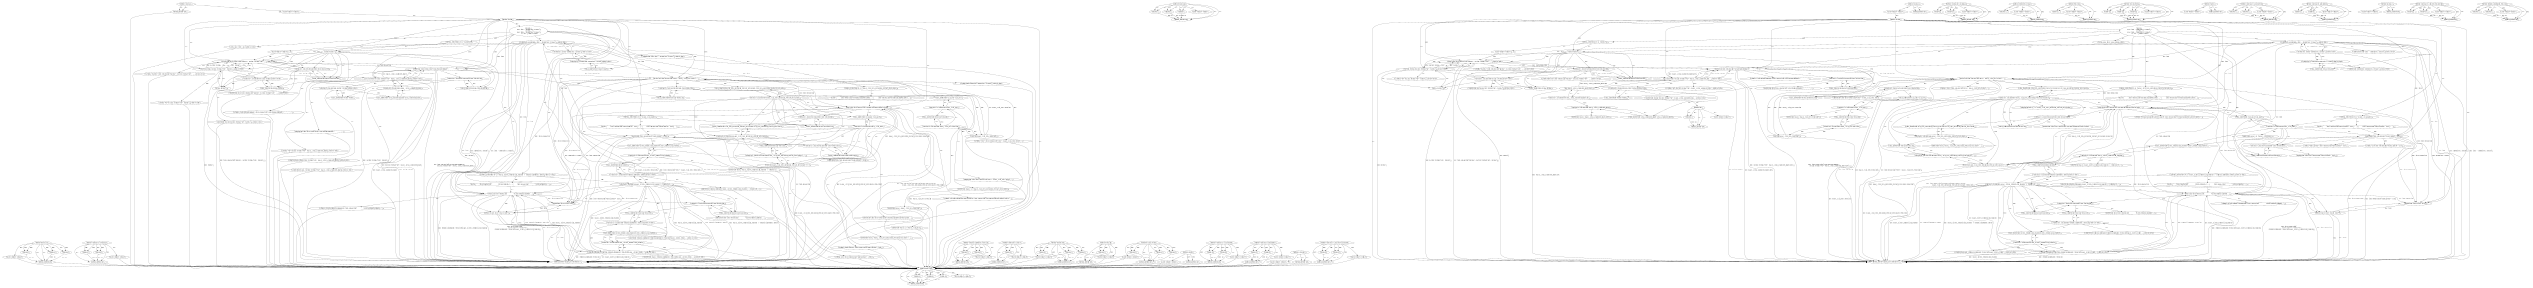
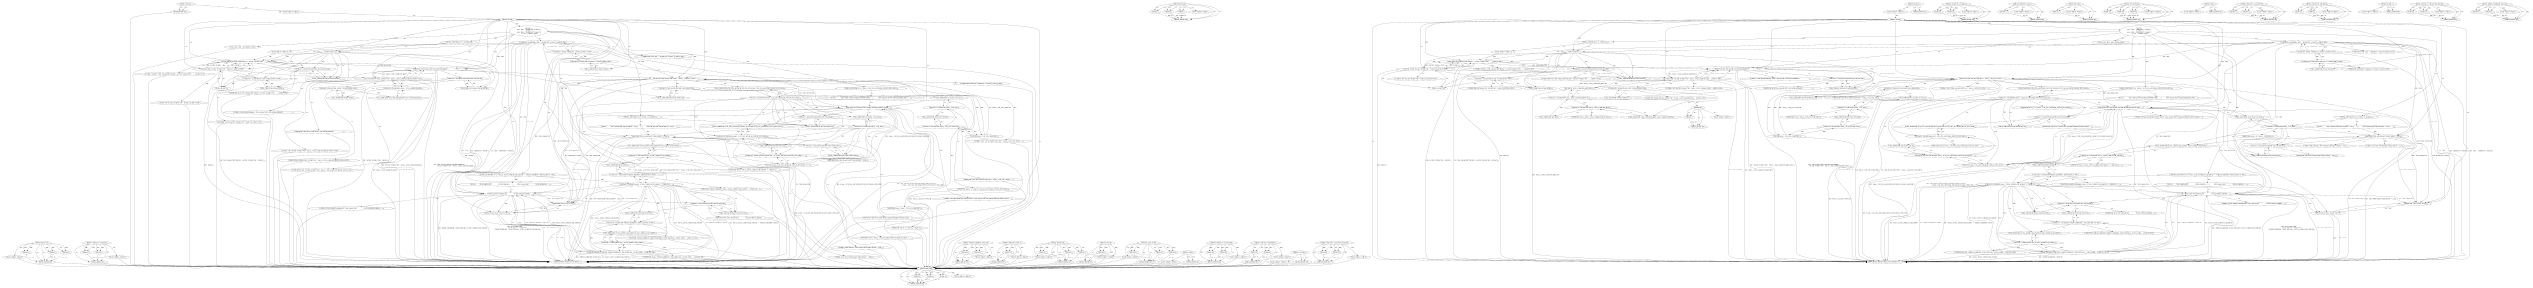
none -> (1549, 117)
